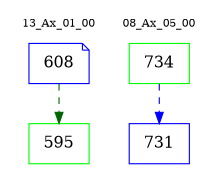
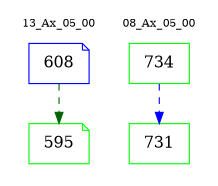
(59, 24) -> (59, 24)
(59, 144) -> (59, 144)
(159, 144) -> (159, 144)
